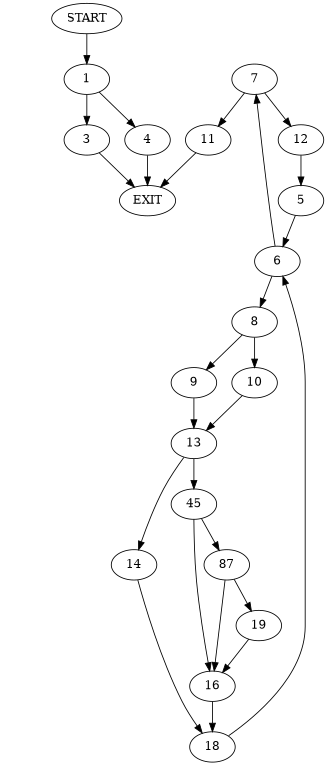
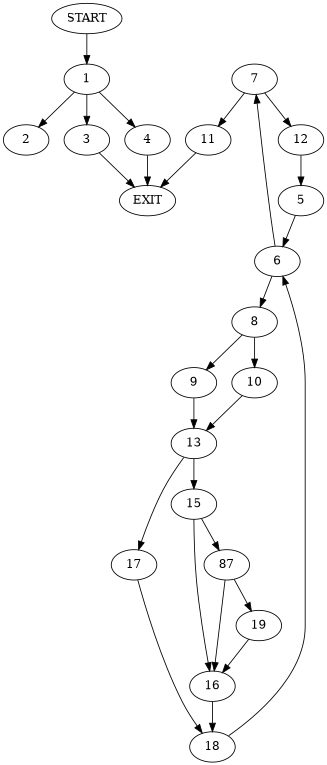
none -> (26, 140)
(194, 504) -> (194, 504)
(134, 565) -> (134, 565)
